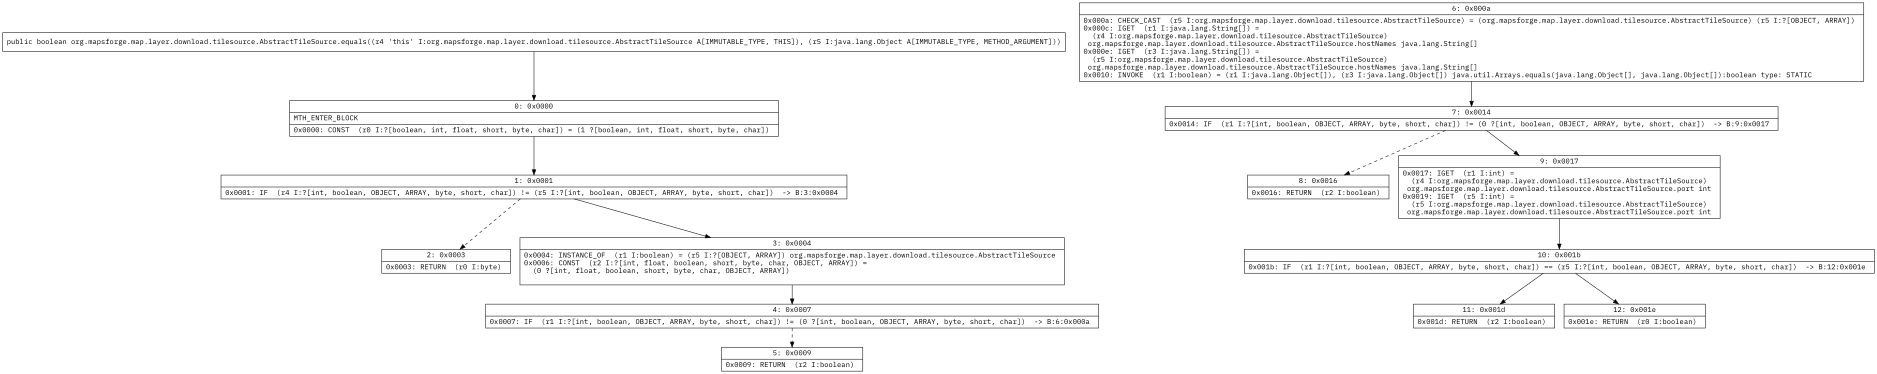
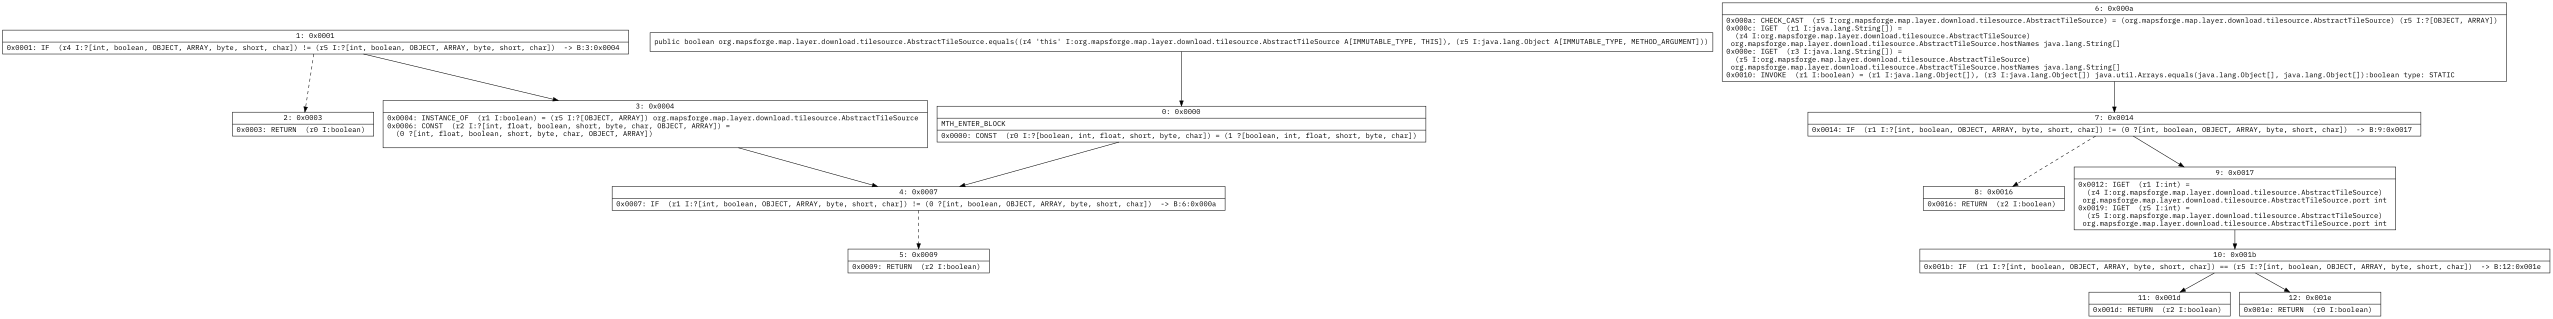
(534, 153) -> (1042, 164)
(1461, 173) -> (2136, 185)
(446, 267) -> (303, 130)
